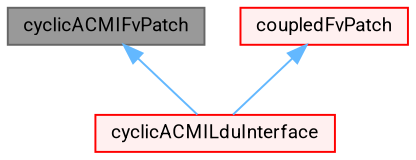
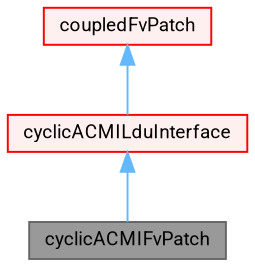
(168, 86) -> (128, 197)
